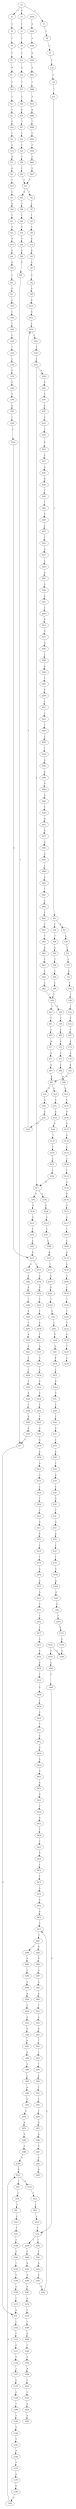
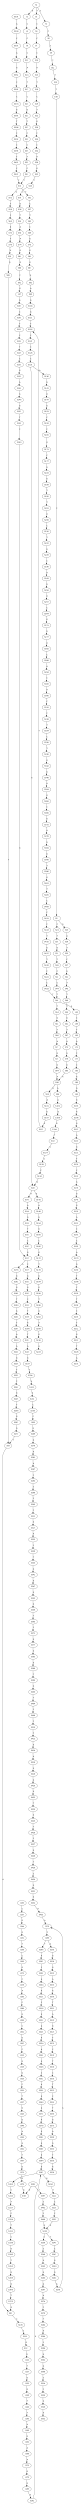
(55, 1357) -> none
